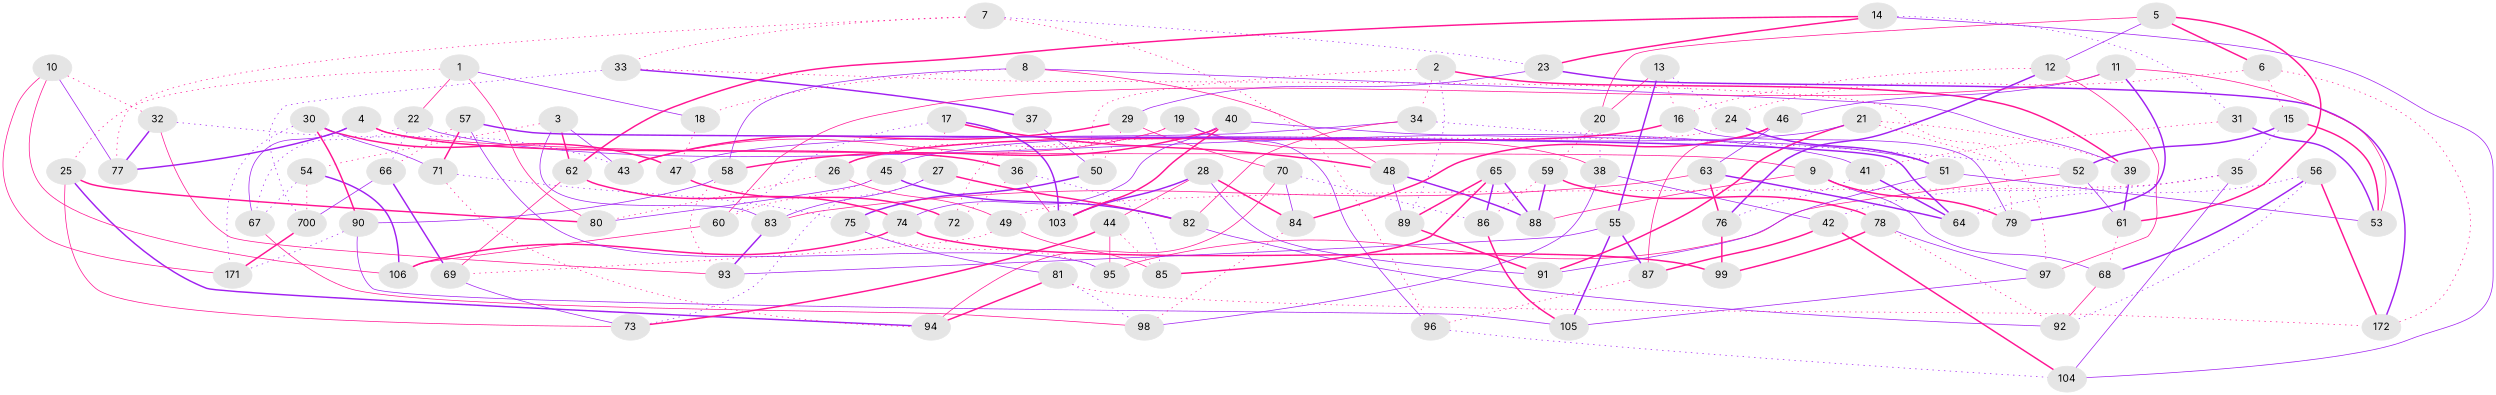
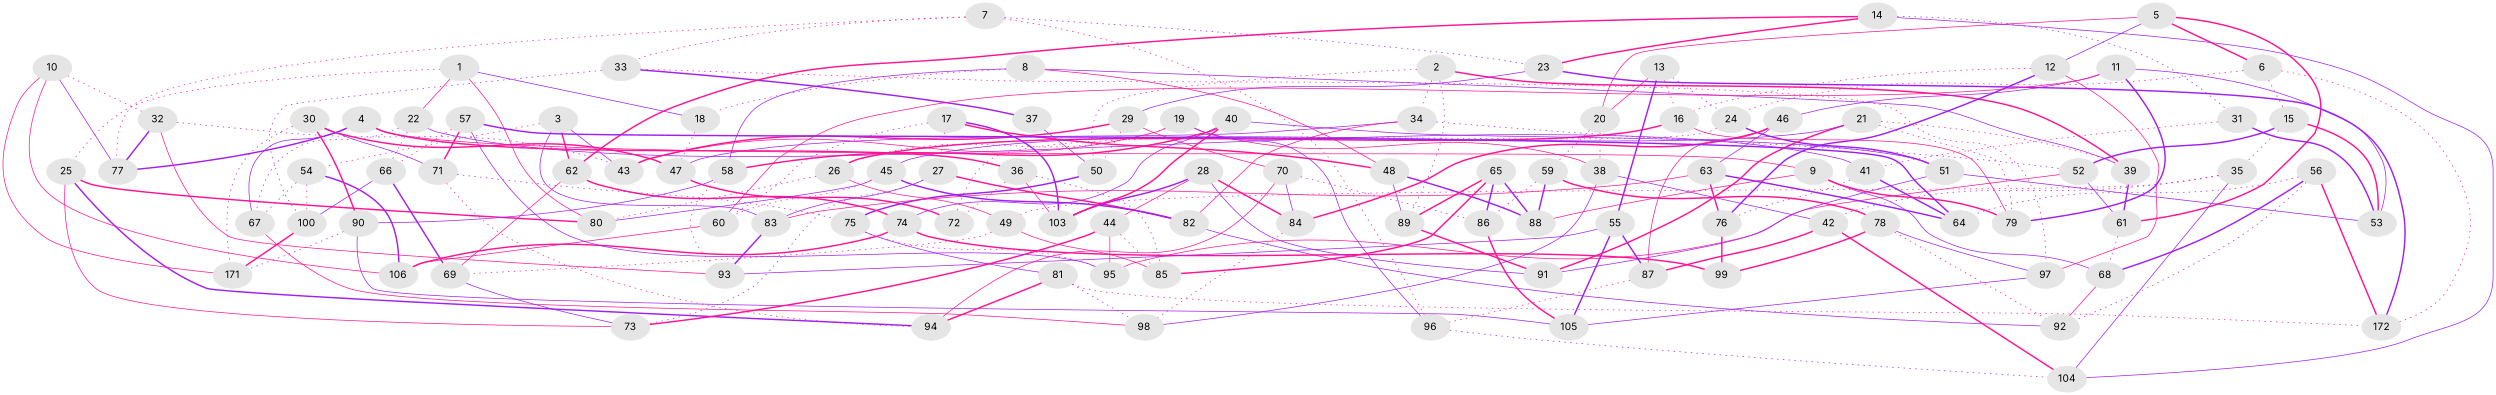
(2295, 98) -> (2295, 98)
(1882, 141) -> (1882, 141)
(307, 223) -> (307, 223)
